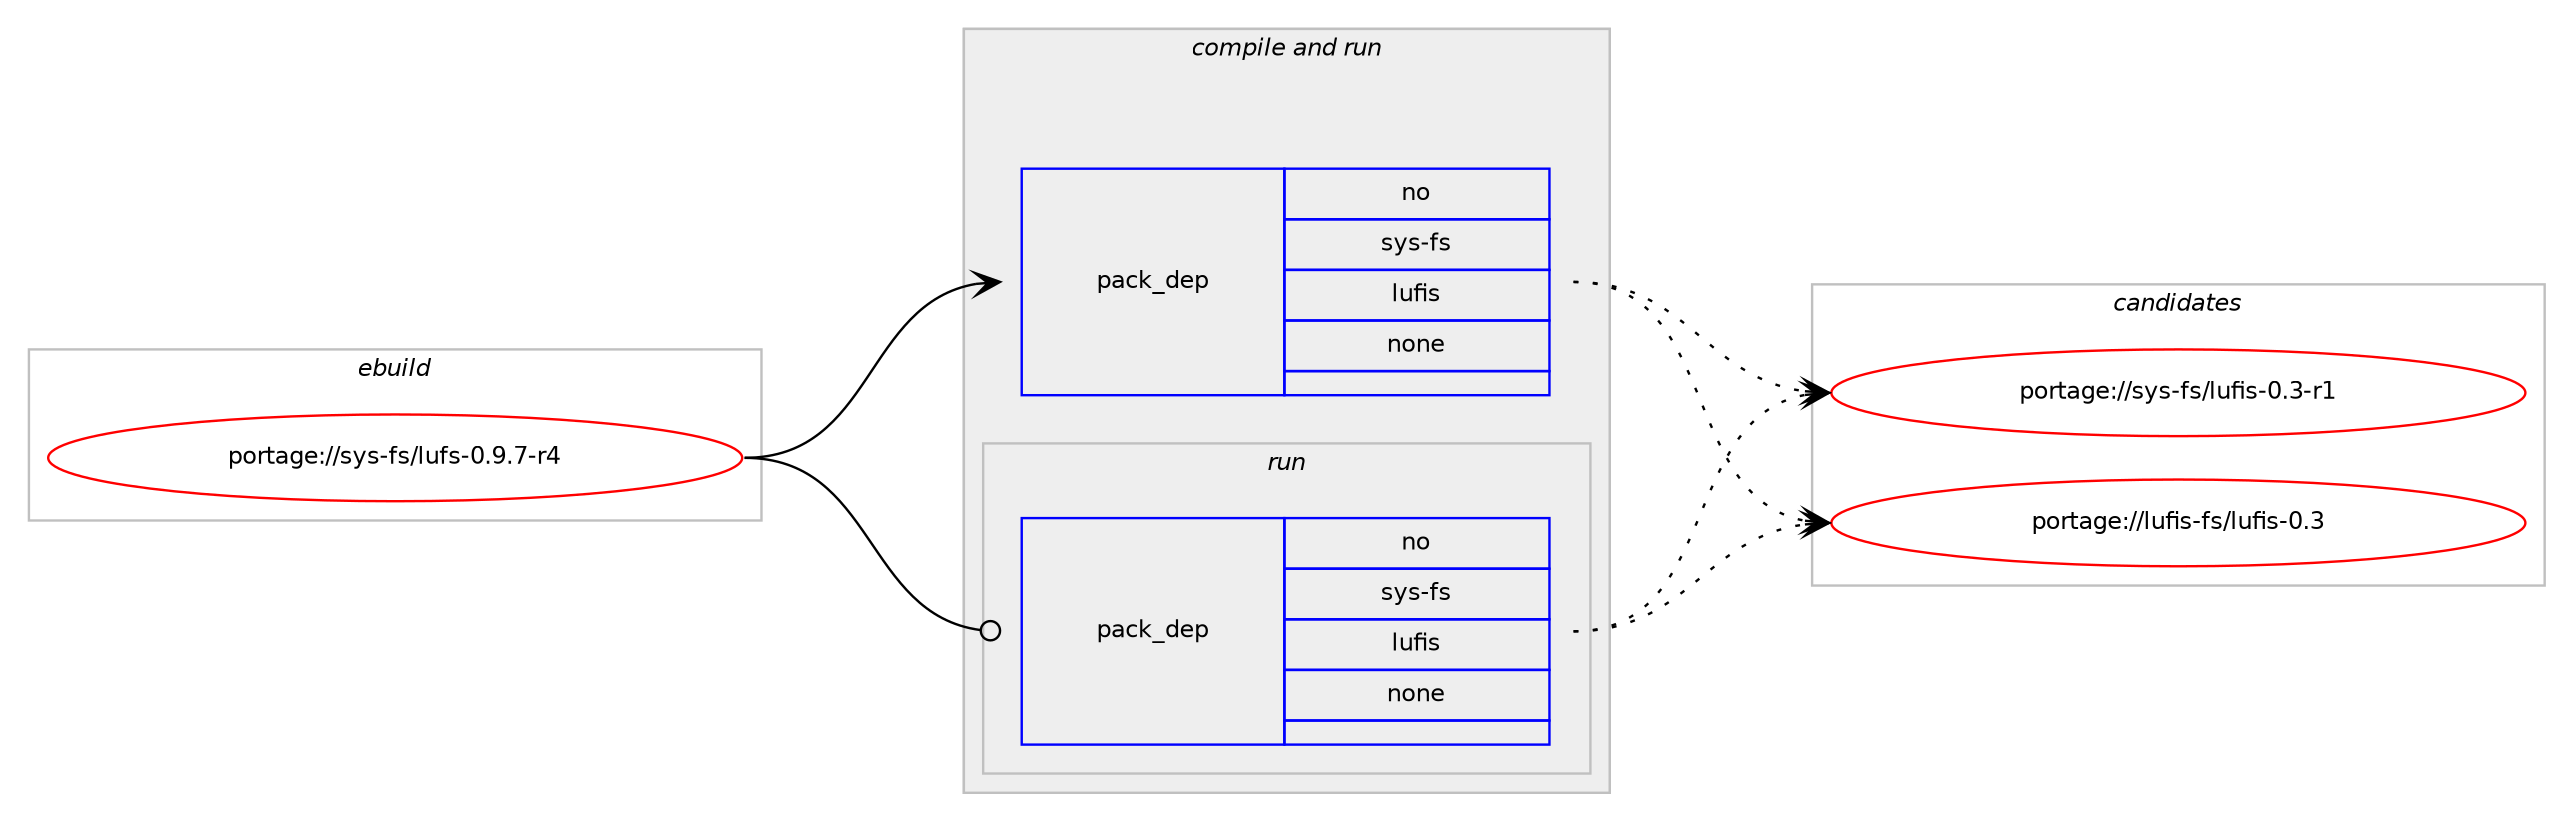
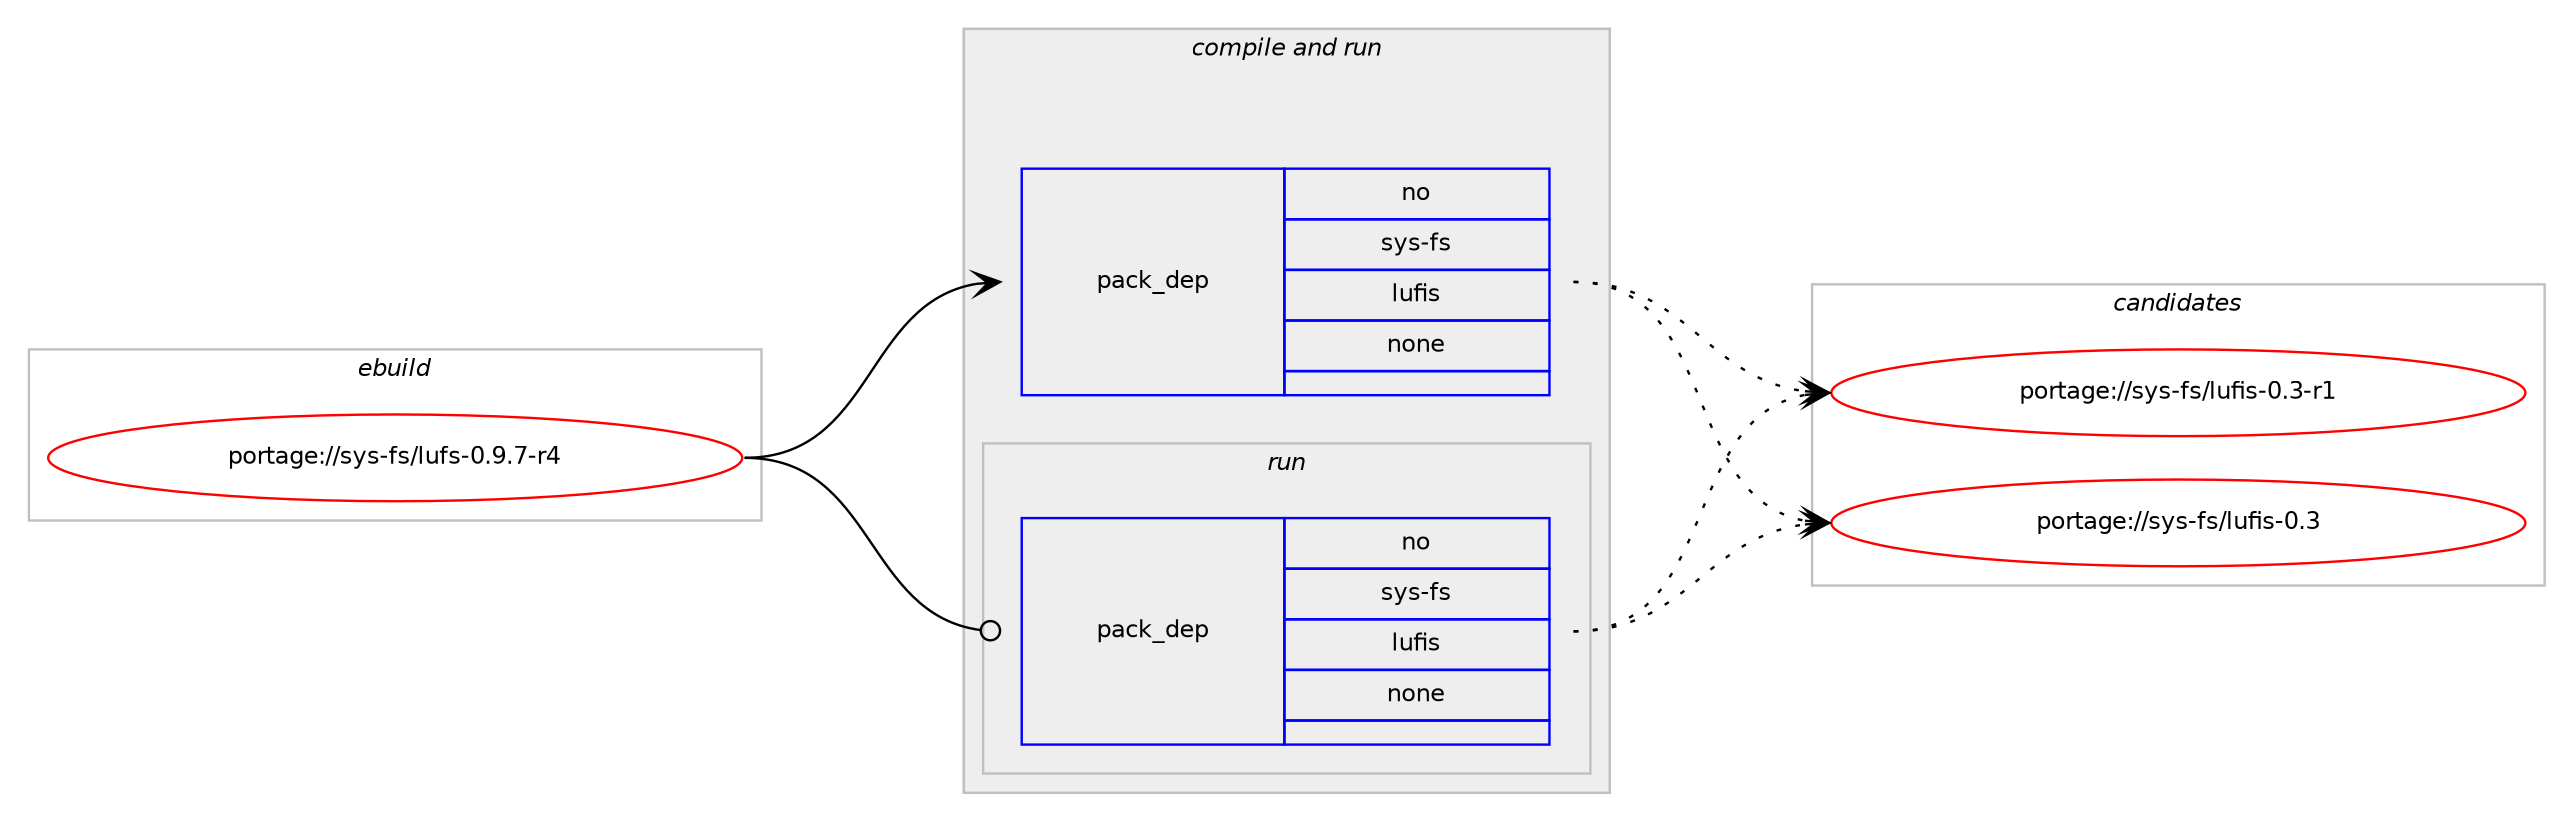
(2178, 523) -> (2178, 523)
